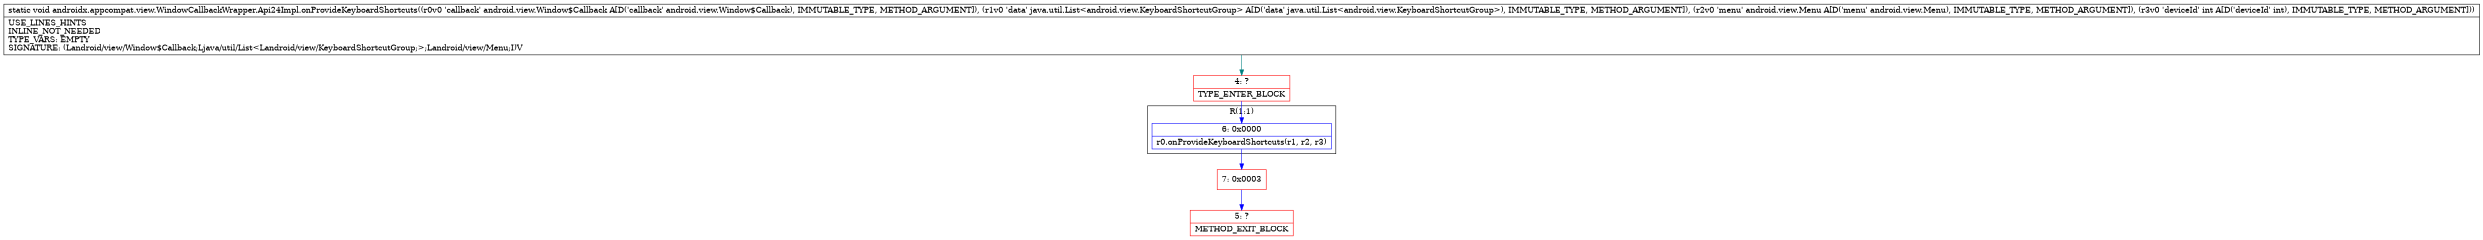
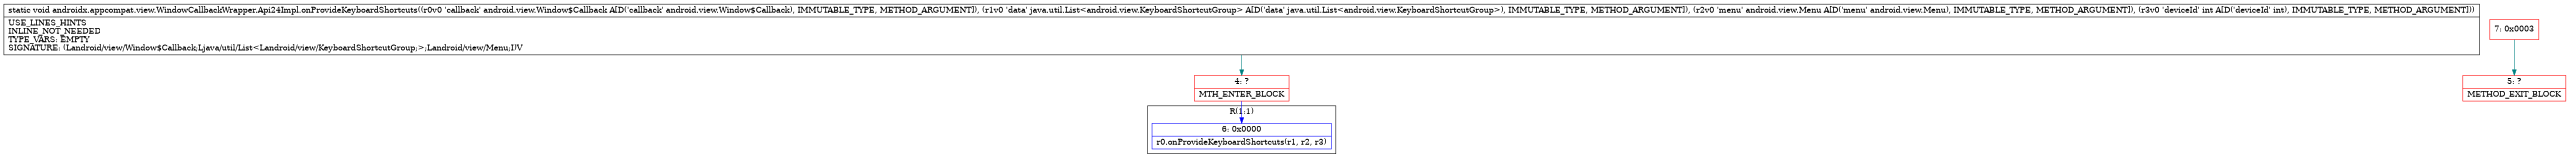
(1242, 94) -> (1242, 94)
(1242, 157) -> none
(1242, 197) -> (2514, 55)
